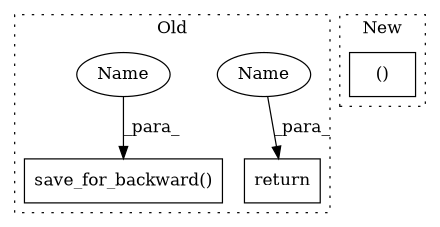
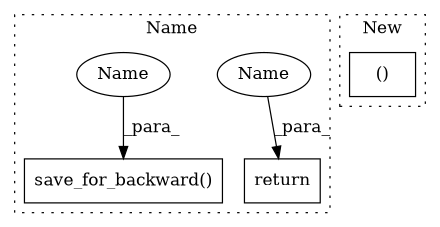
(172, 29) -> (172, 29)
